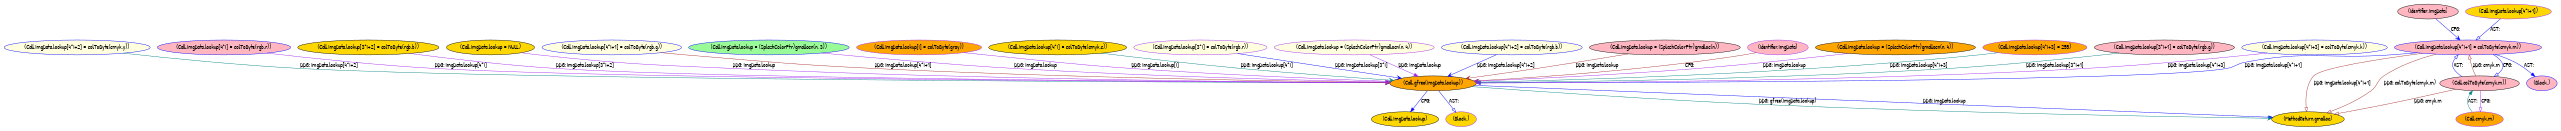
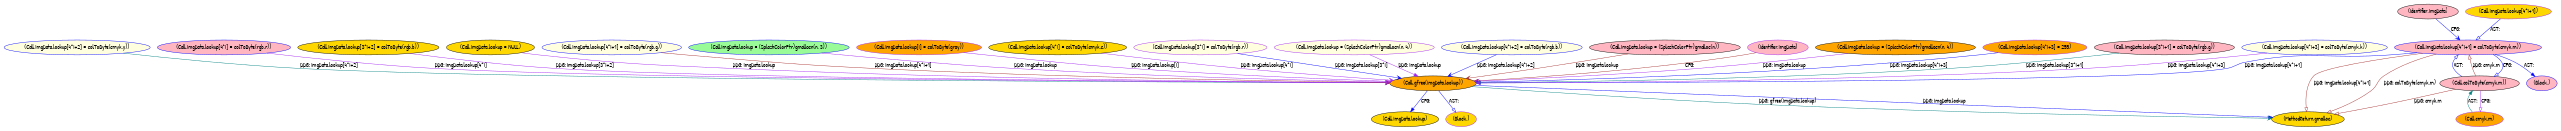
(1245, 69) -> (1245, 69)
(1739, 73) -> (1739, 73)
